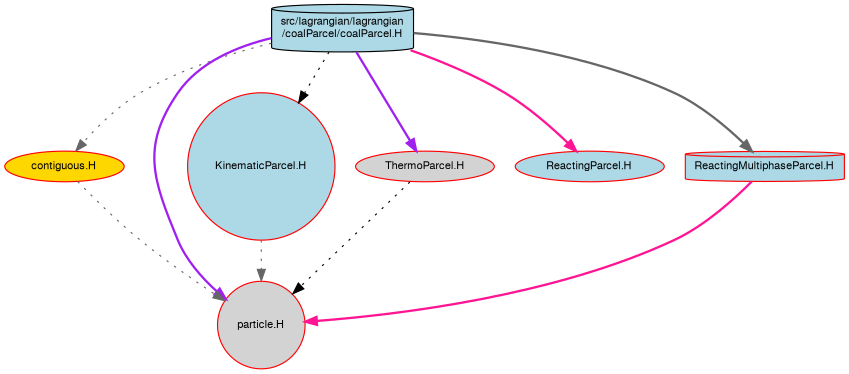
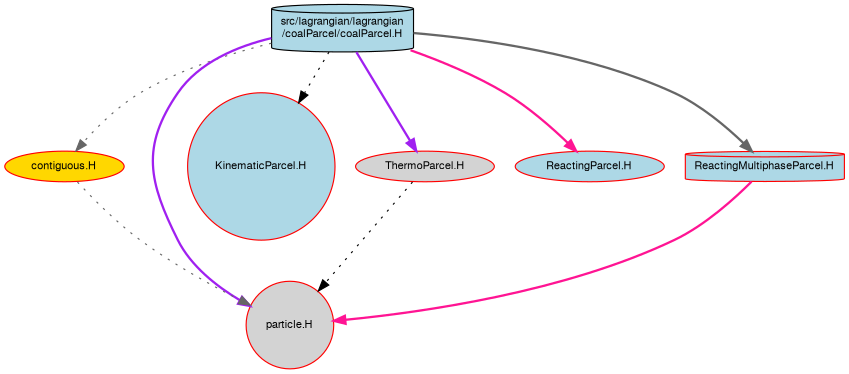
(261, 255) -> none
